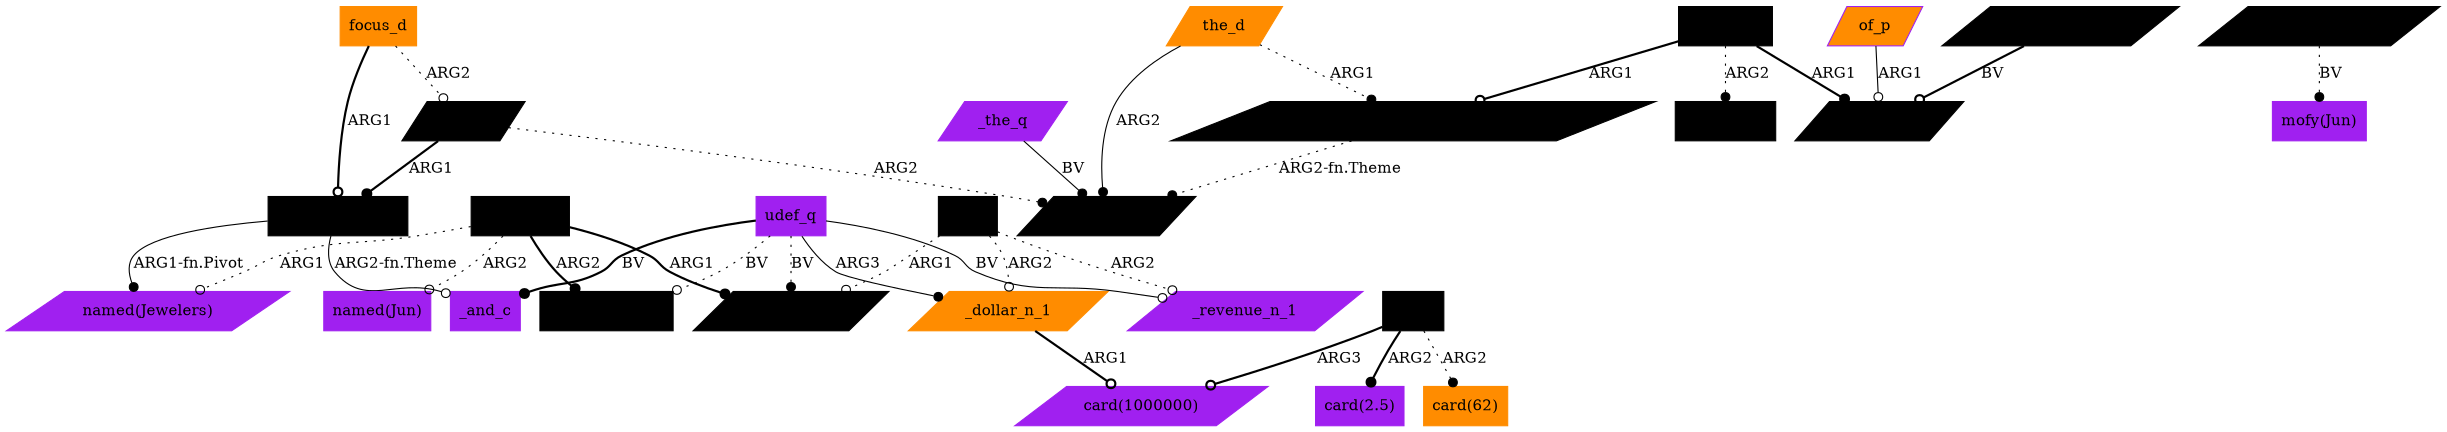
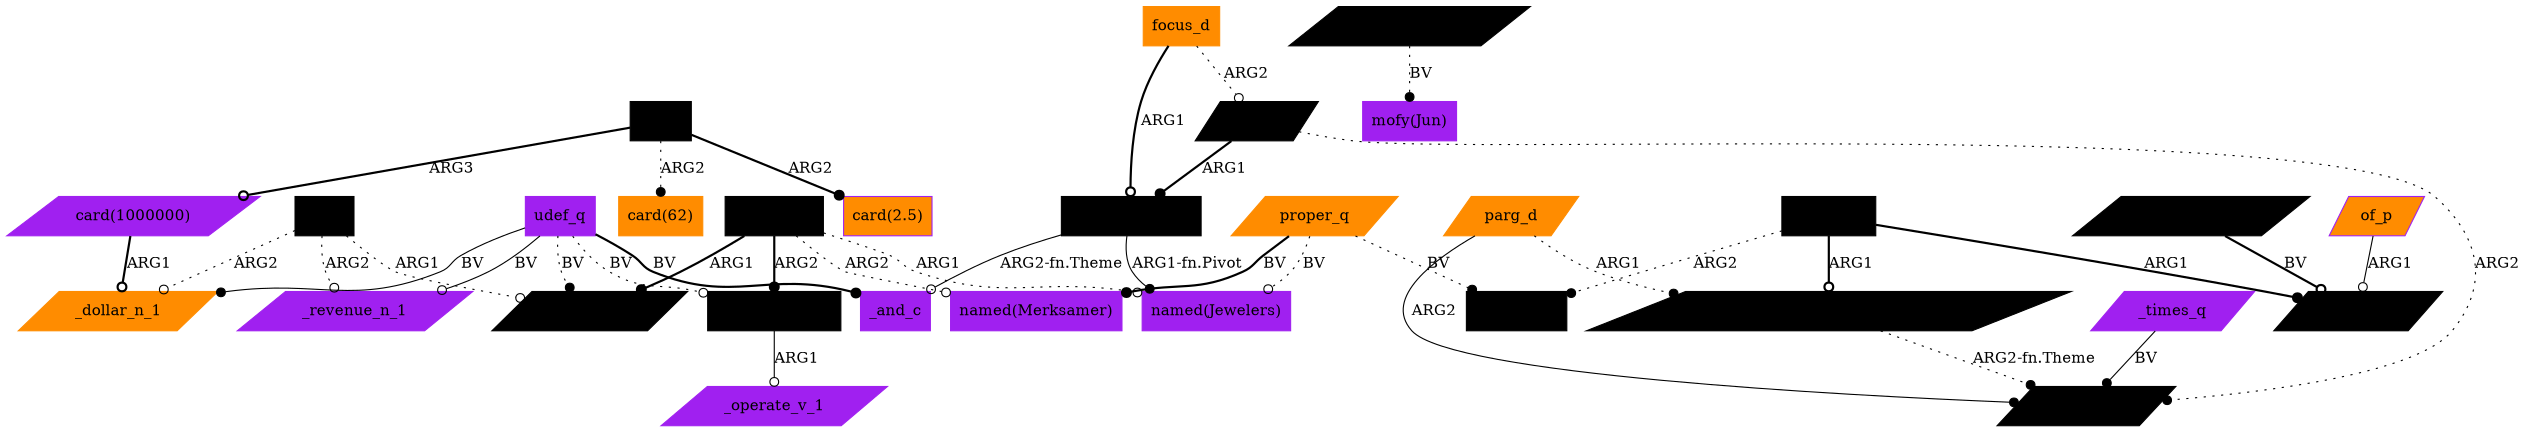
(1224, 26) -> (1511, 216)
(1003, 121) -> (2173, 311)
none -> (1315, 216)
(858, 264) -> (472, 264)
(148, 311) -> (1216, 311)
(377, 311) -> (1036, 311)
(1071, 356) -> (127, 259)
none -> (774, 406)
(1360, 406) -> (888, 216)
